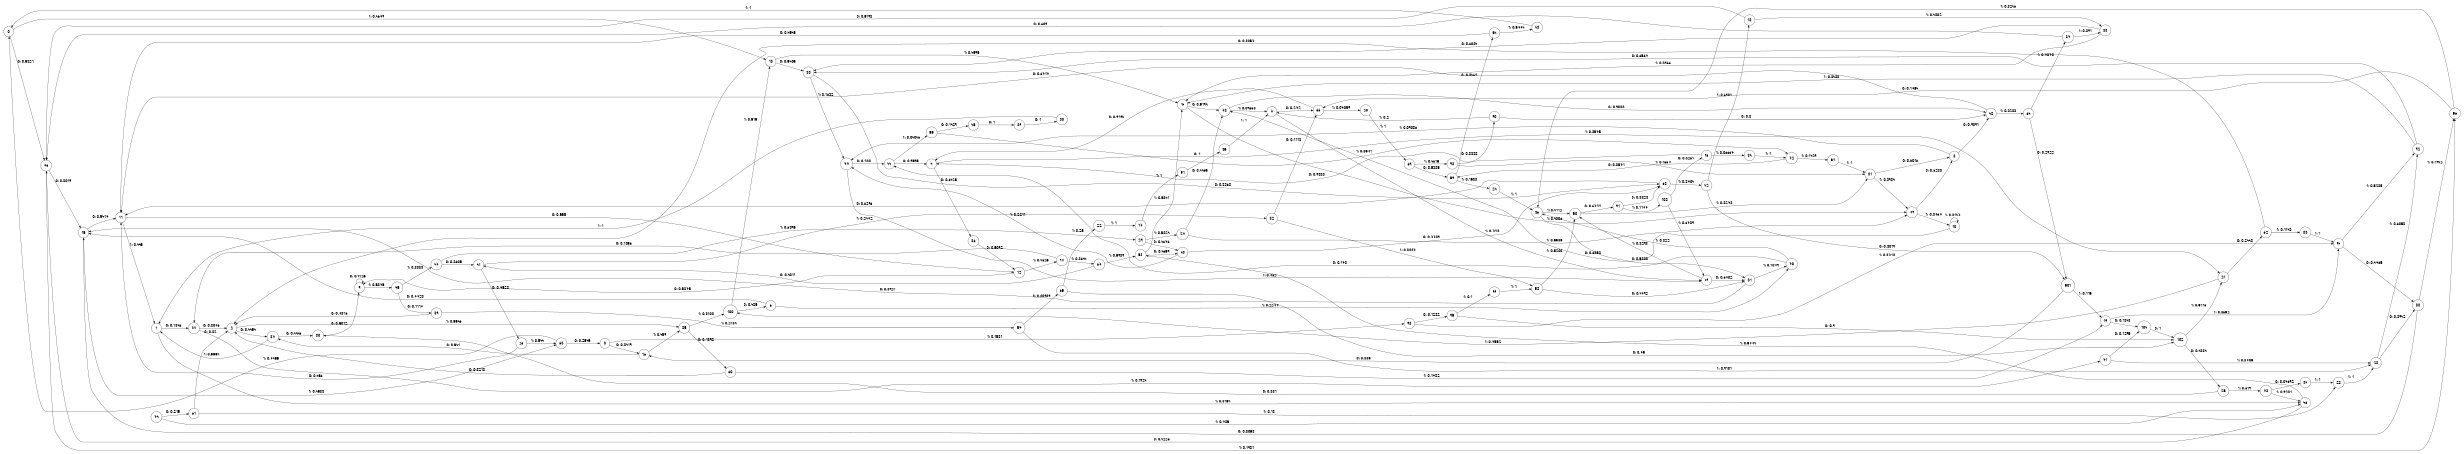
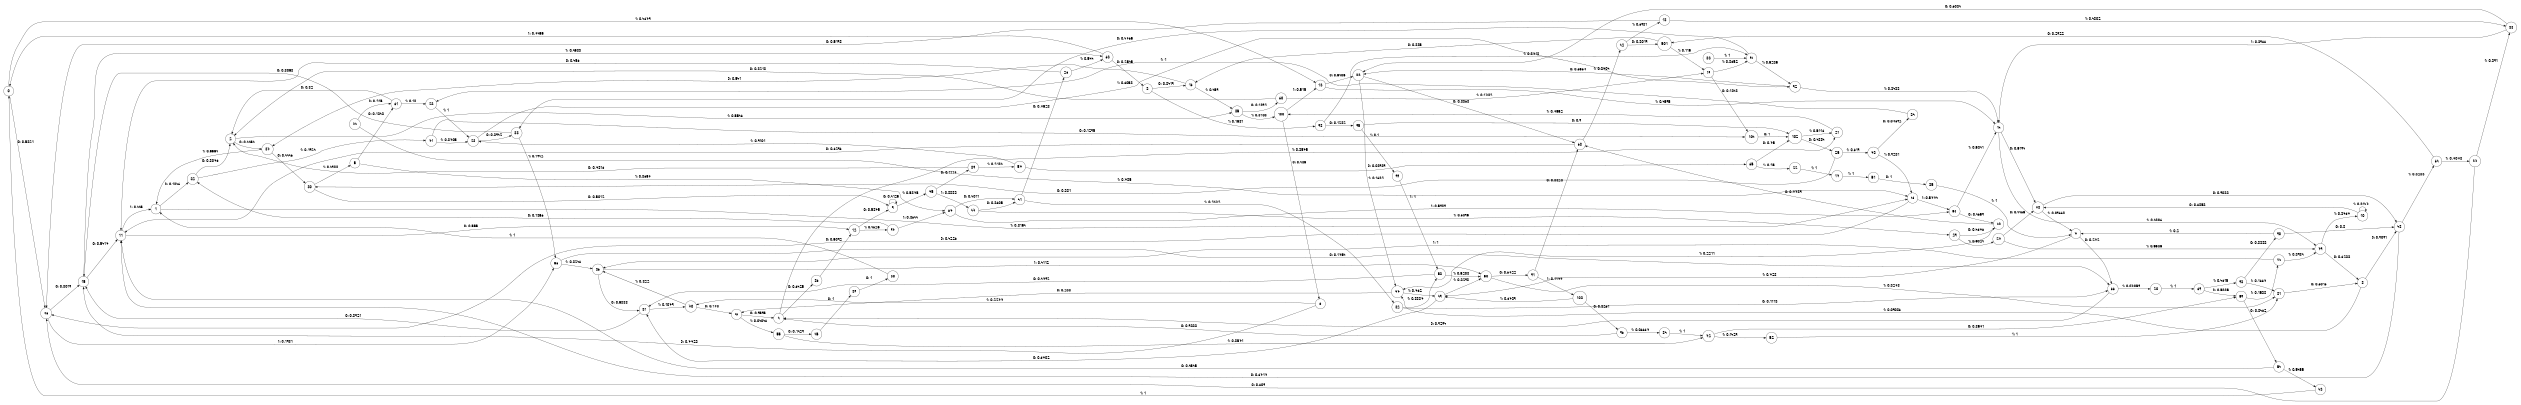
(1518, 28) -> (2298, 370)
none -> (355, 163)
(1890, 192) -> (2300, 259)
(2266, 232) -> none
